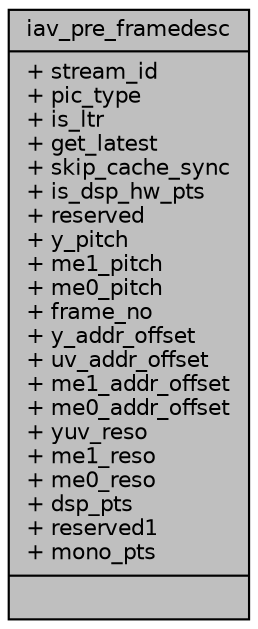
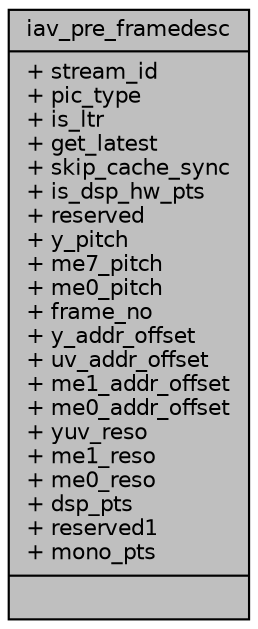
(95, 264) -> (95, 264)
